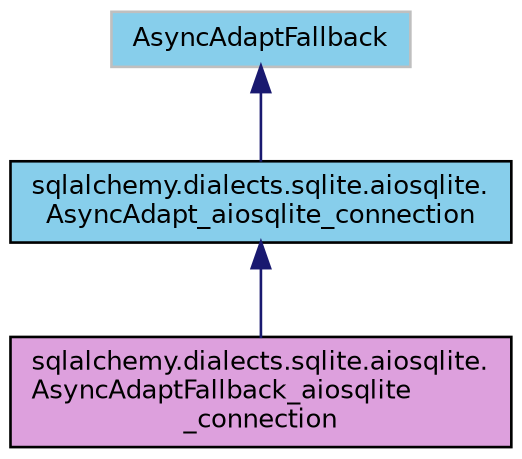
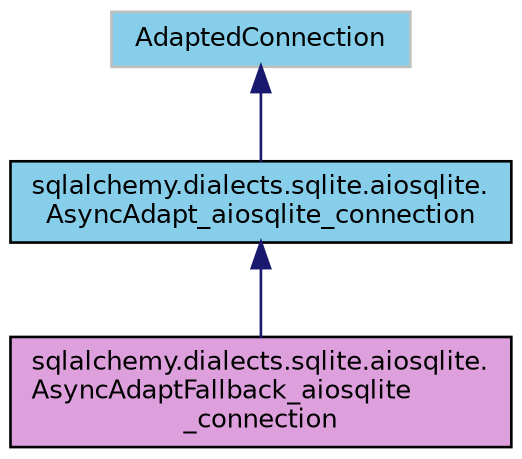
(261, 39) -> (261, 39)
